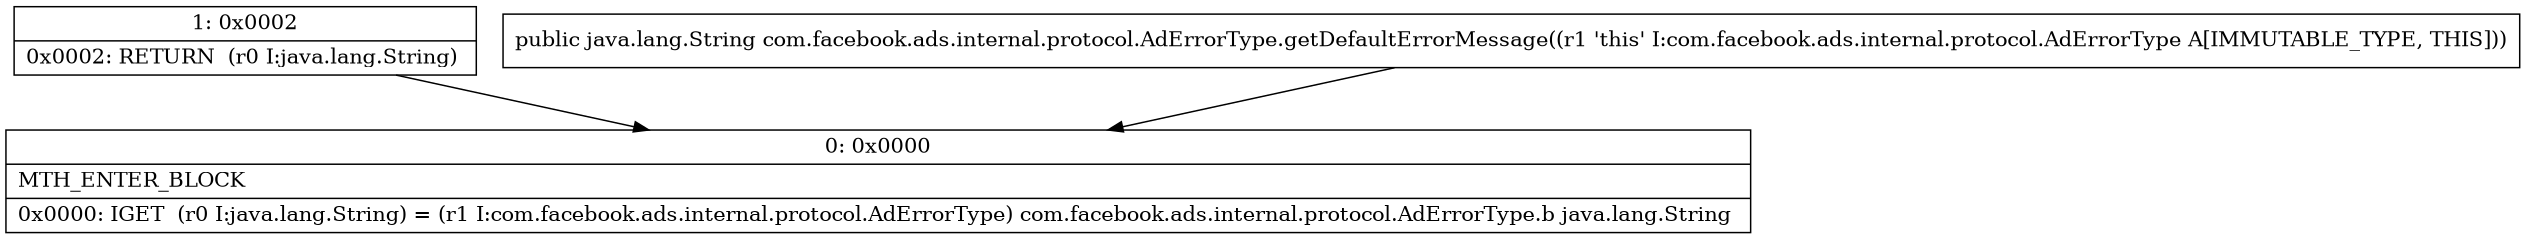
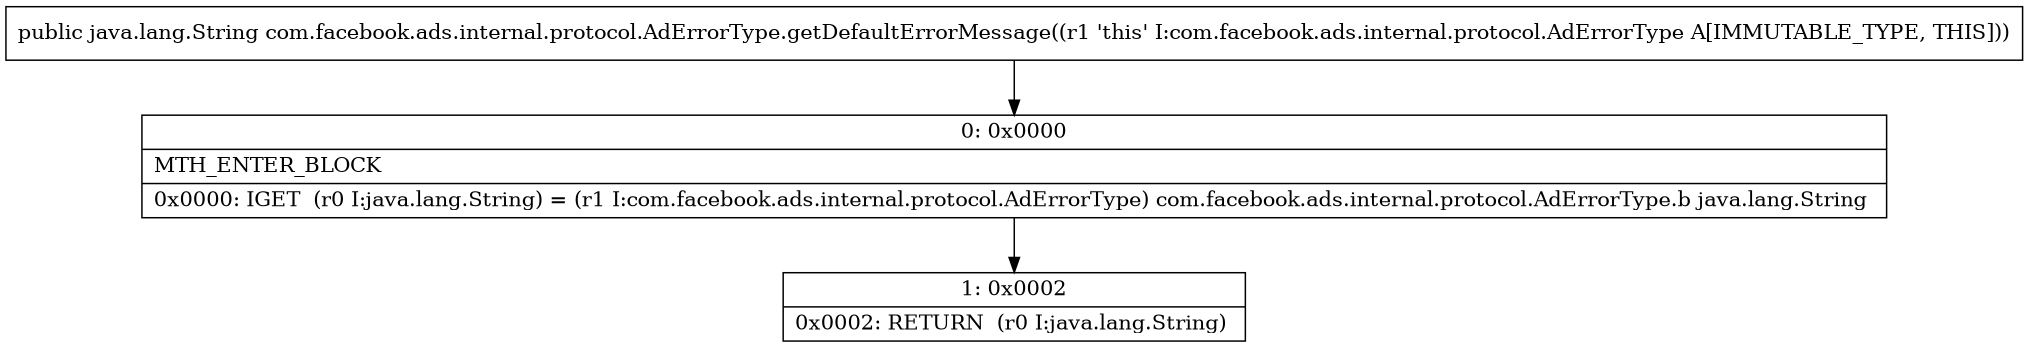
(515, 101) -> (1014, 238)
